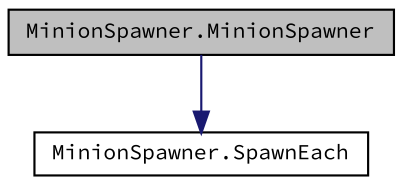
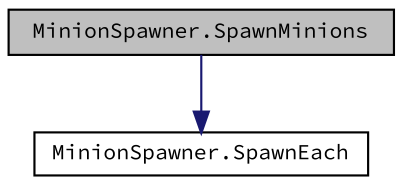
(201, 32) -> (201, 32)
